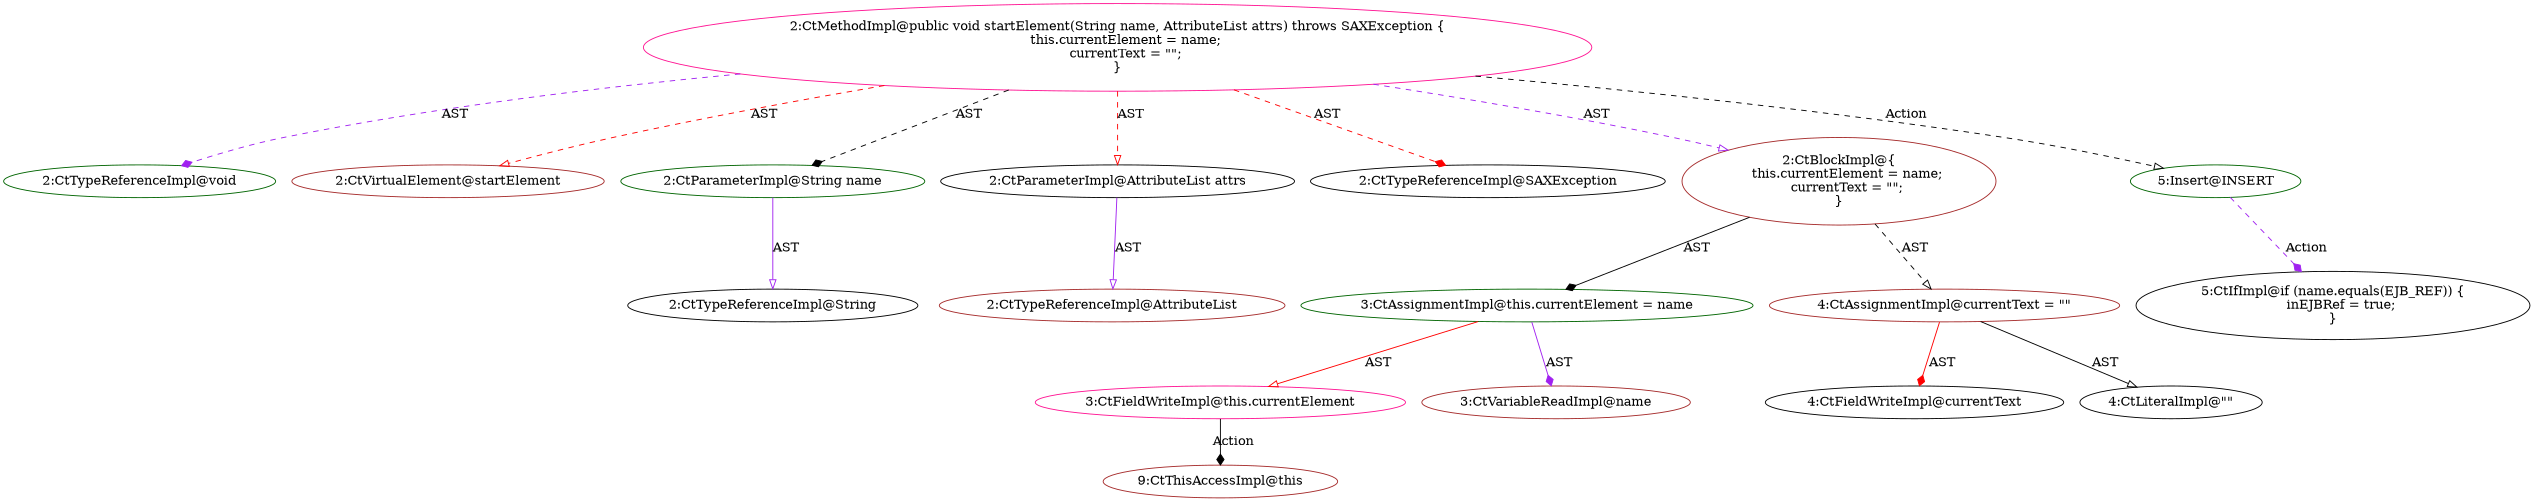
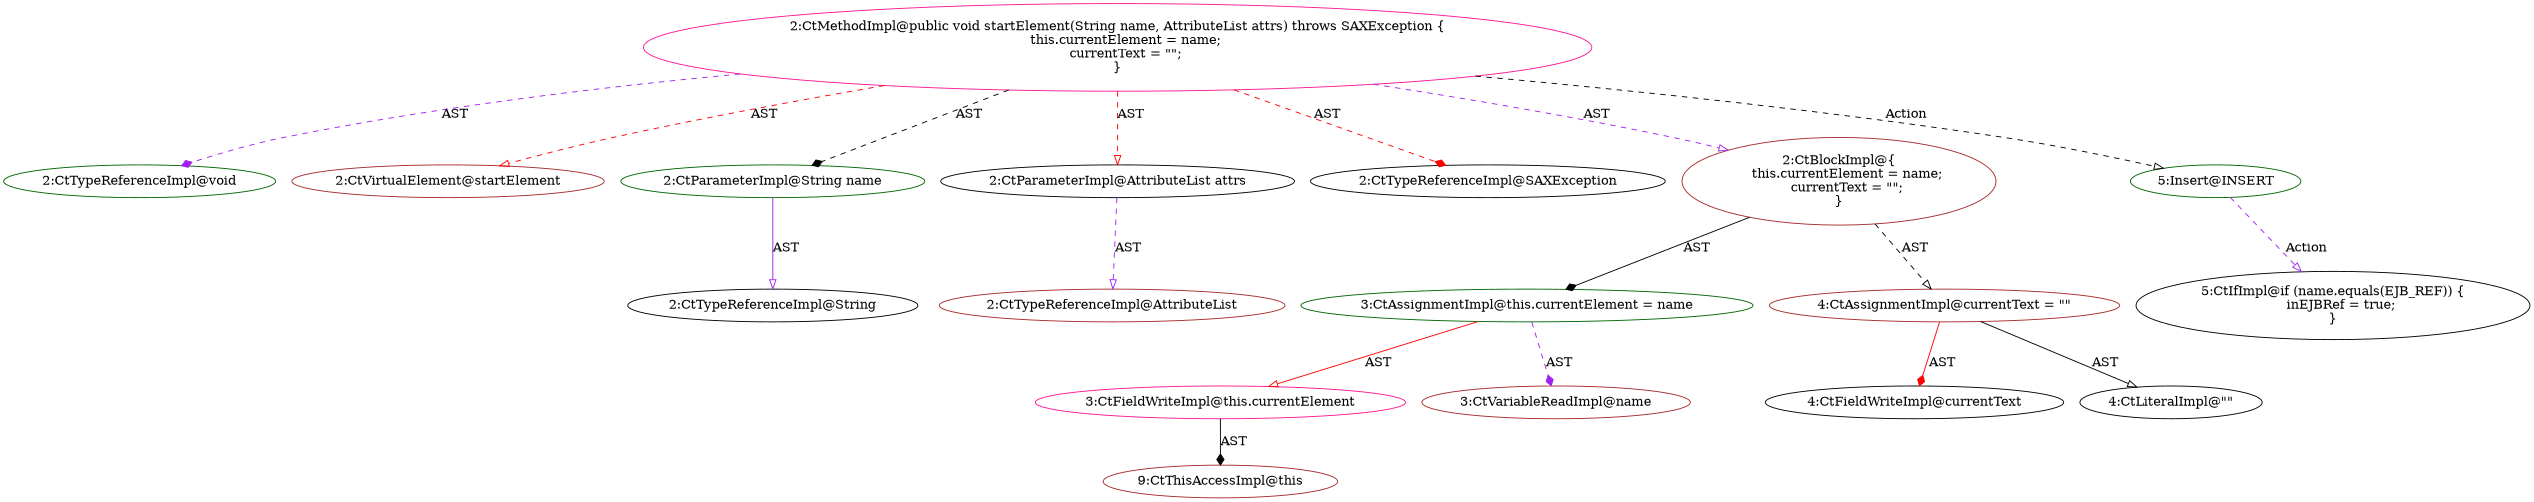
(2263, 231) -> (2263, 231)
(1115, 239) -> (1115, 239)
(1540, 349) -> (1540, 349)
(1234, 442) -> (1234, 442)
